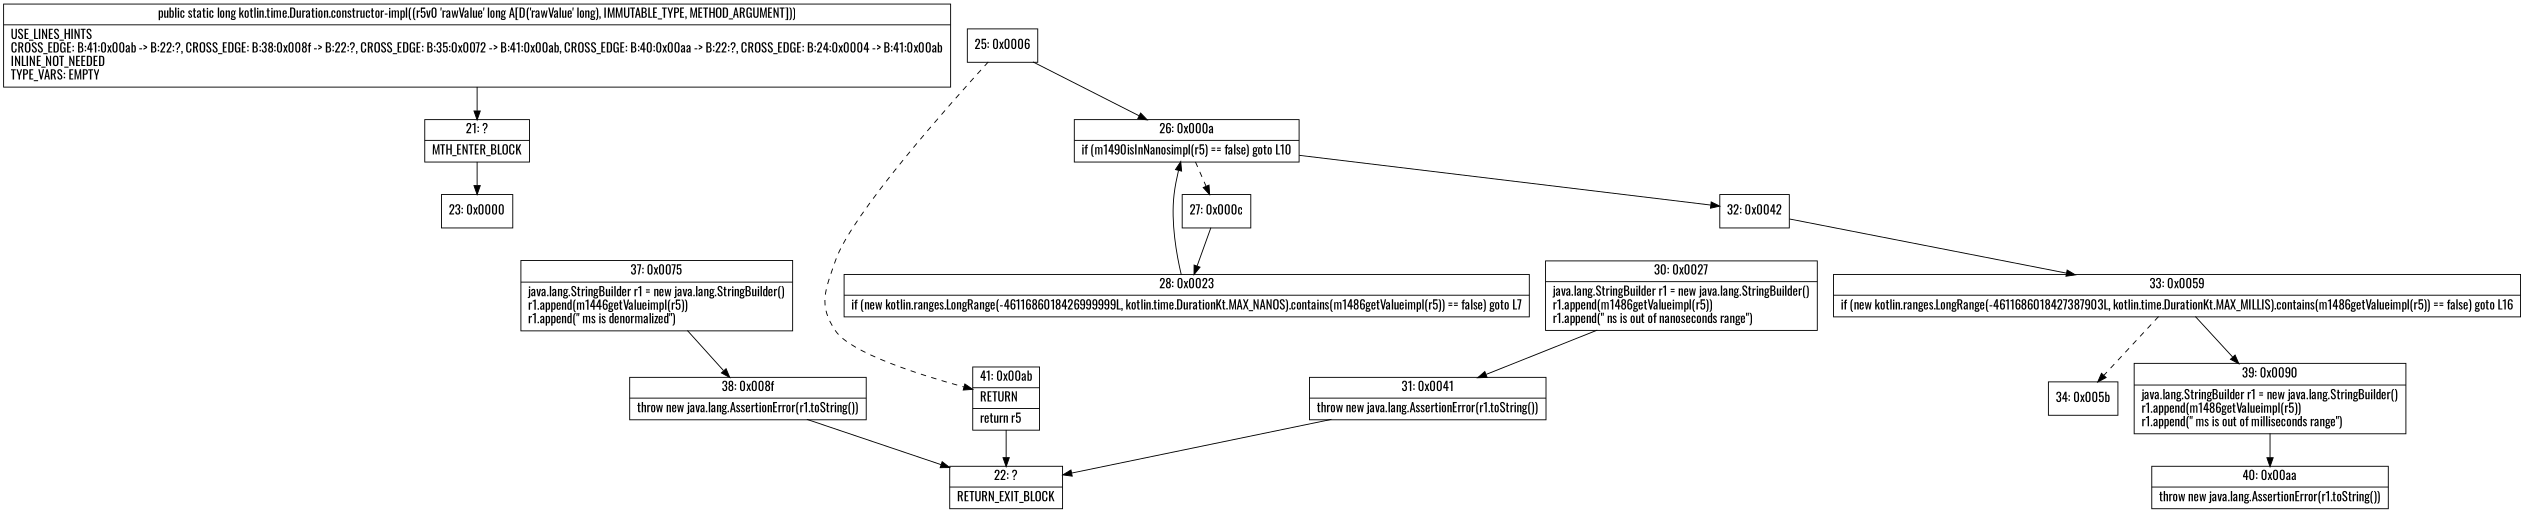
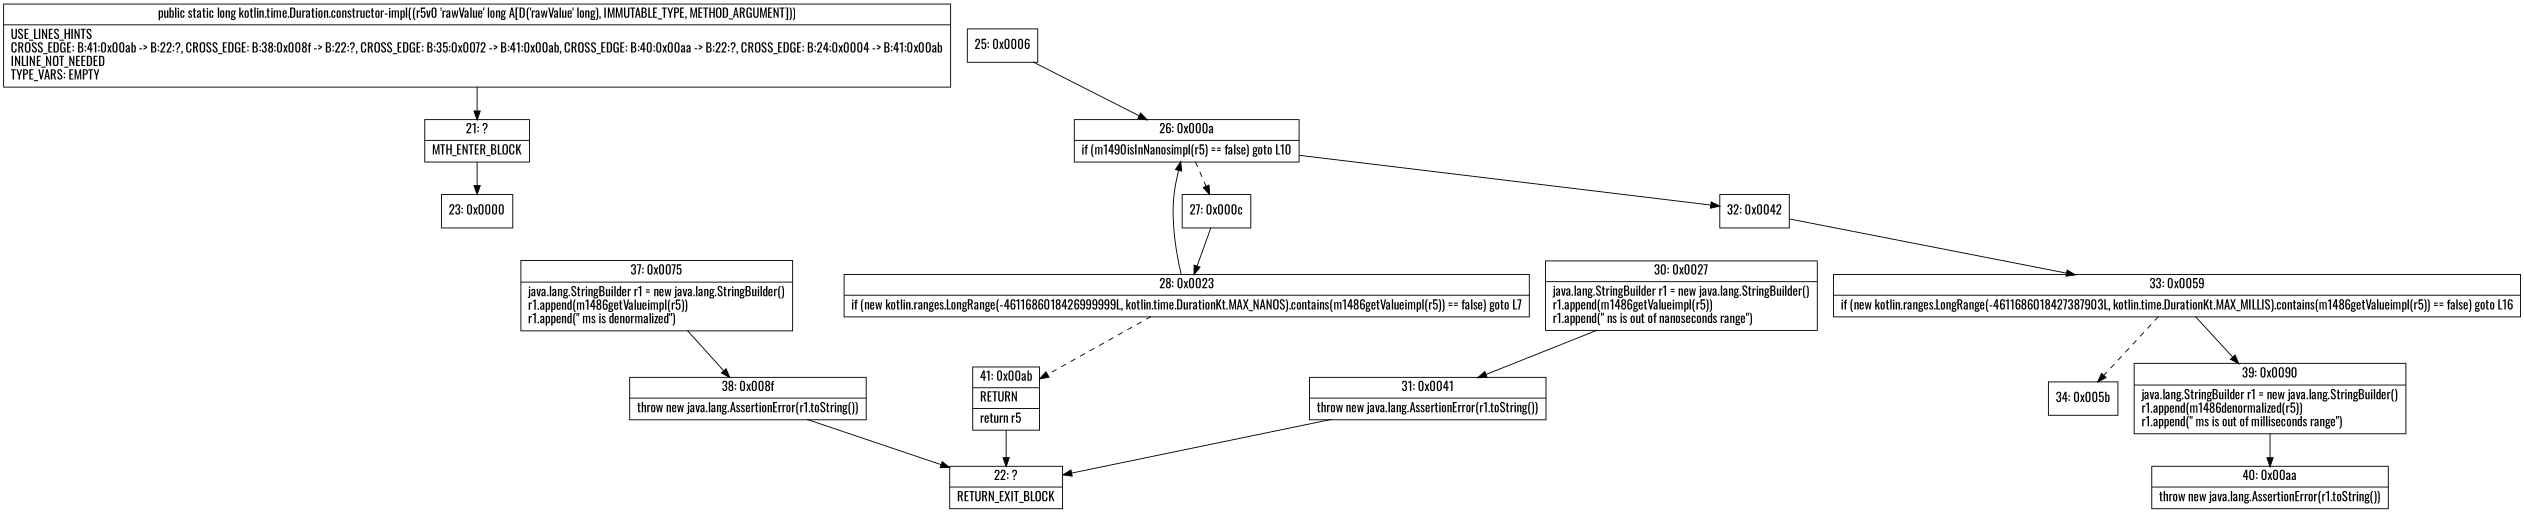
(843, 245) -> (1099, 345)
(608, 306) -> (608, 306)
(2222, 409) -> (2222, 409)
